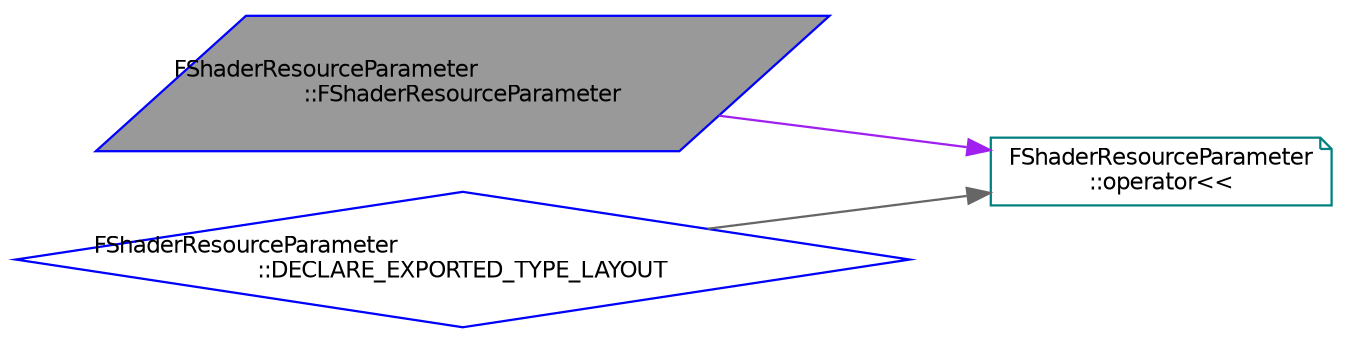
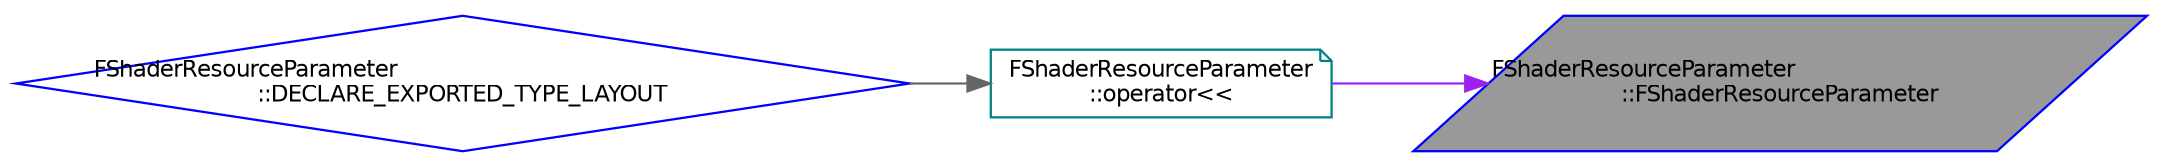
(843, 131) -> (1399, 84)
